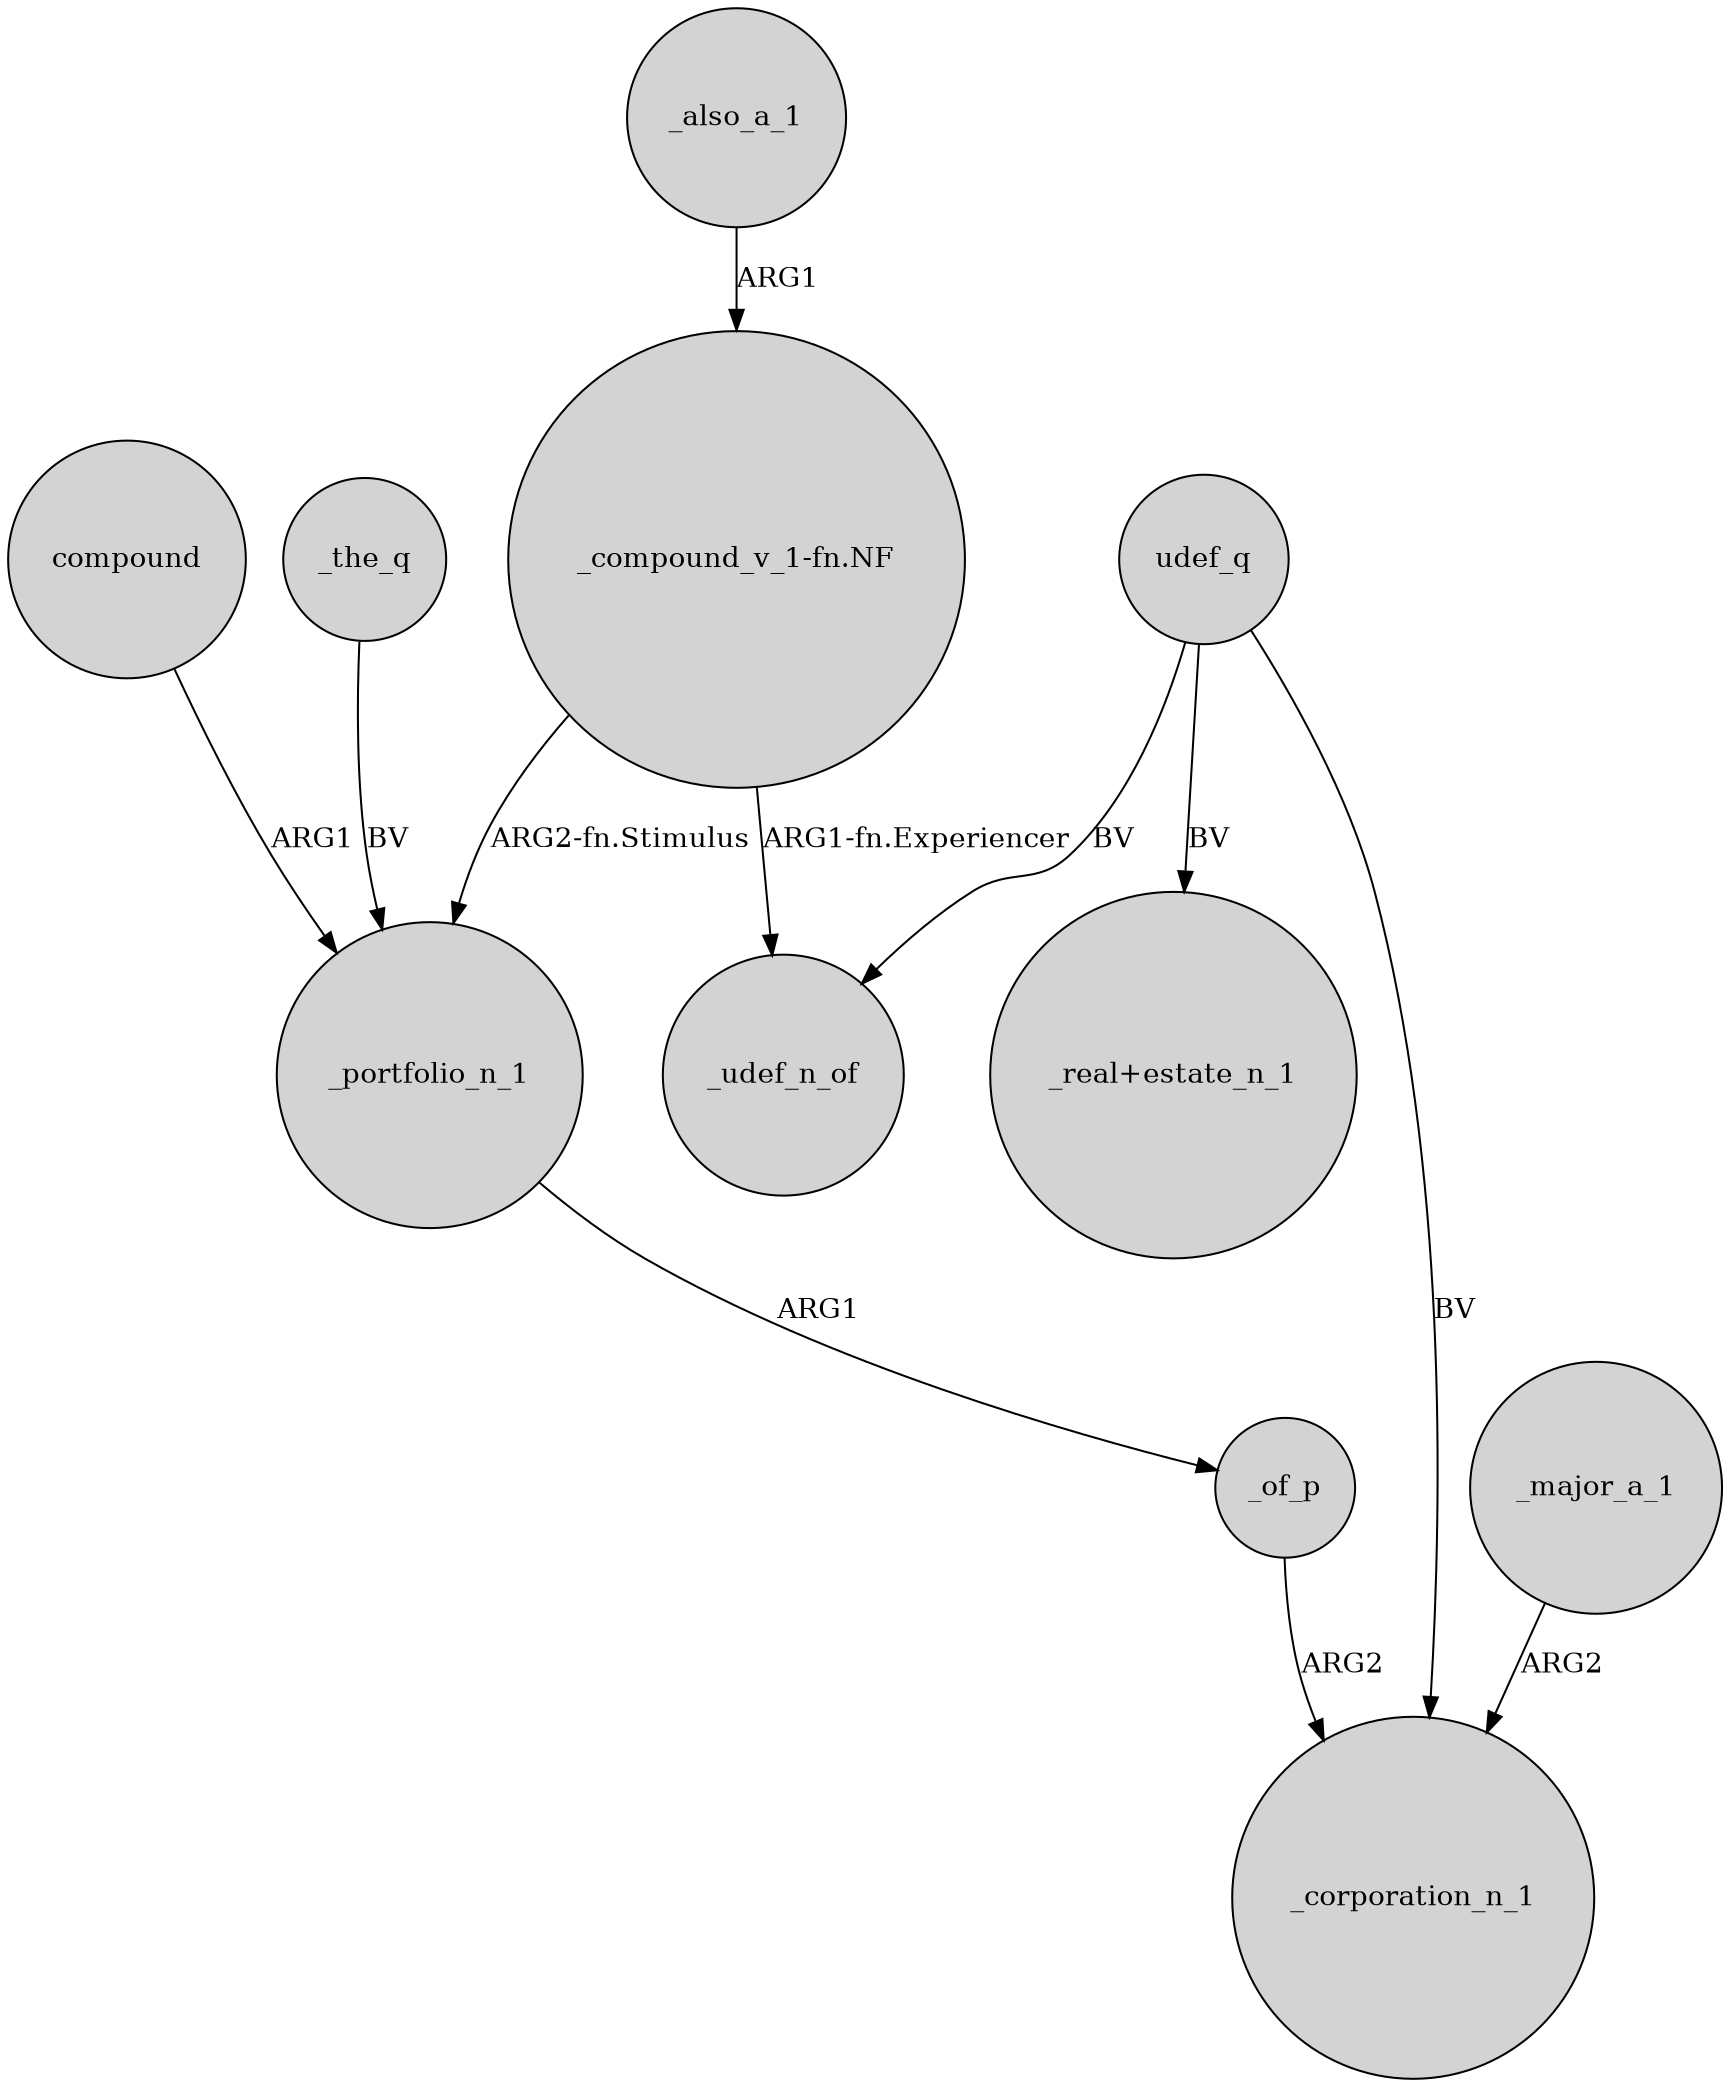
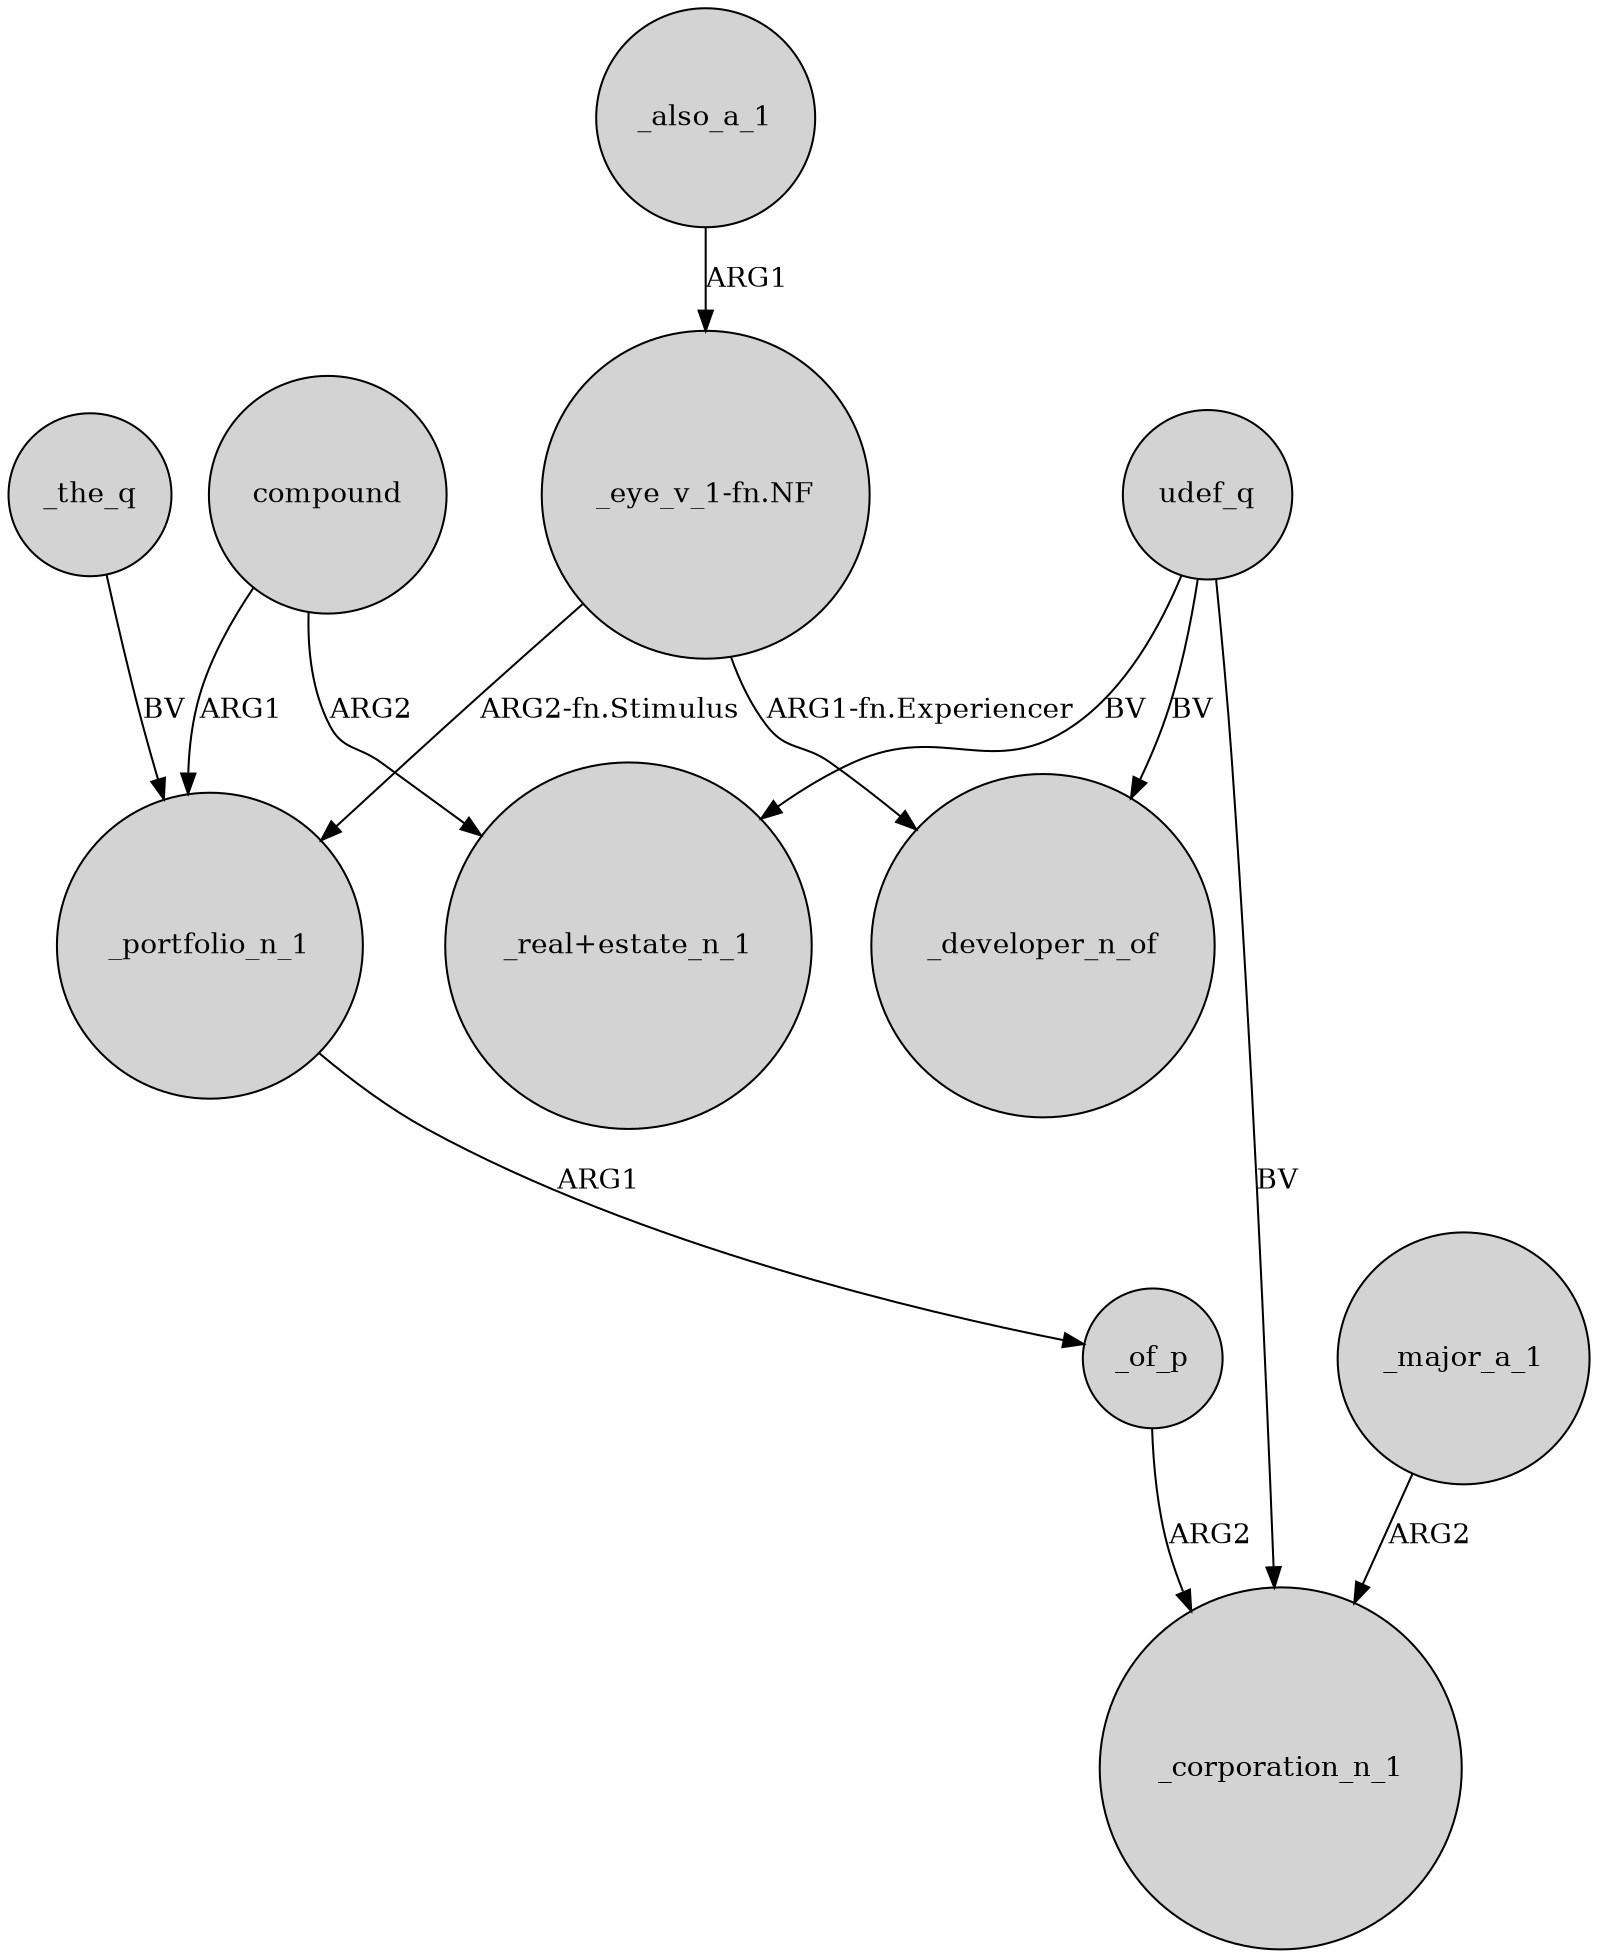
(737, 559) -> (706, 495)
none -> (347, 744)
(783, 1075) -> (1043, 946)
